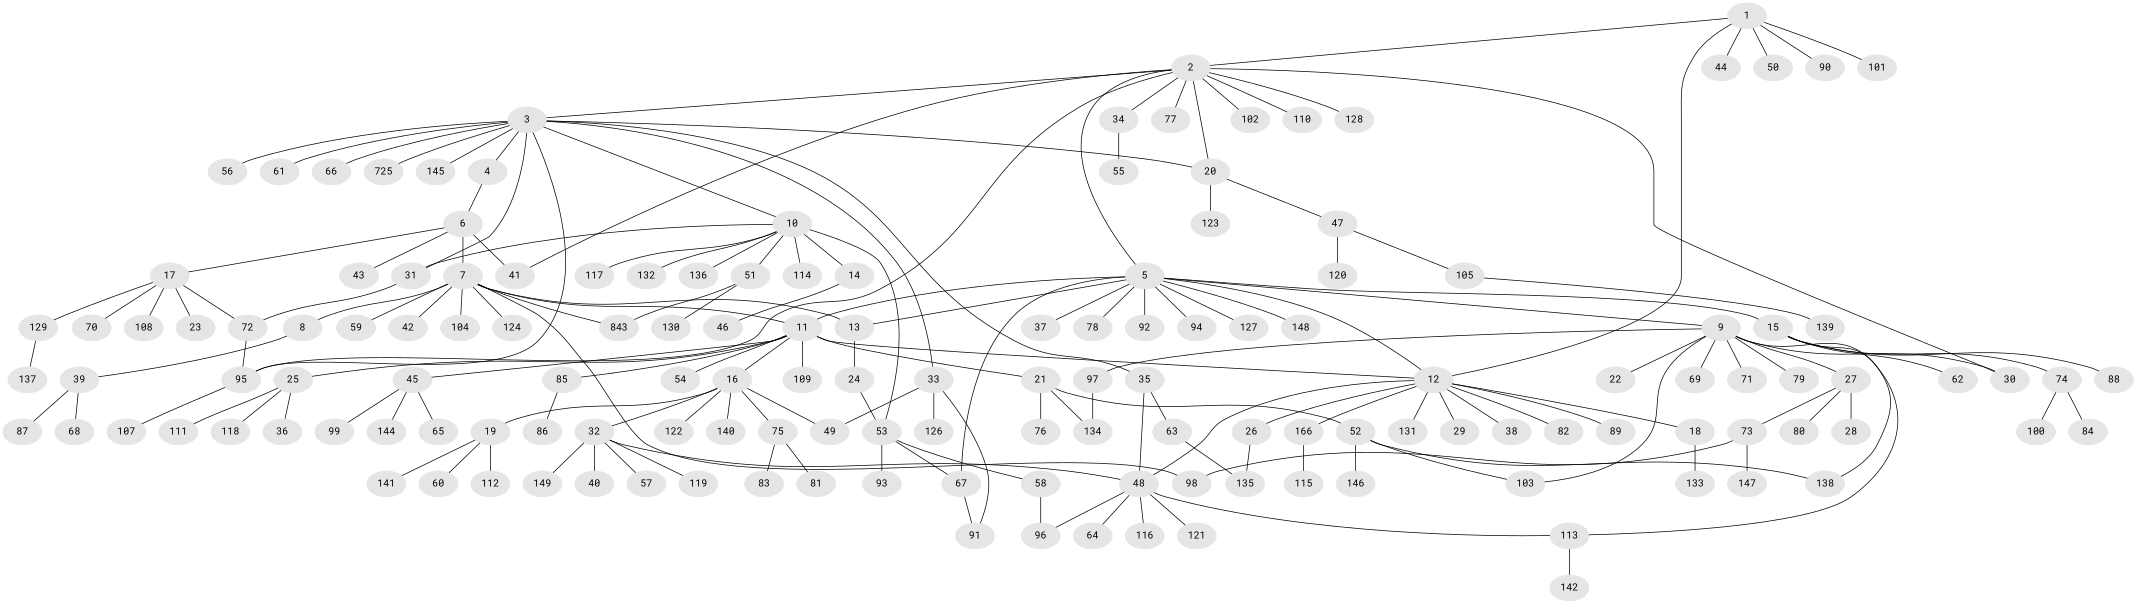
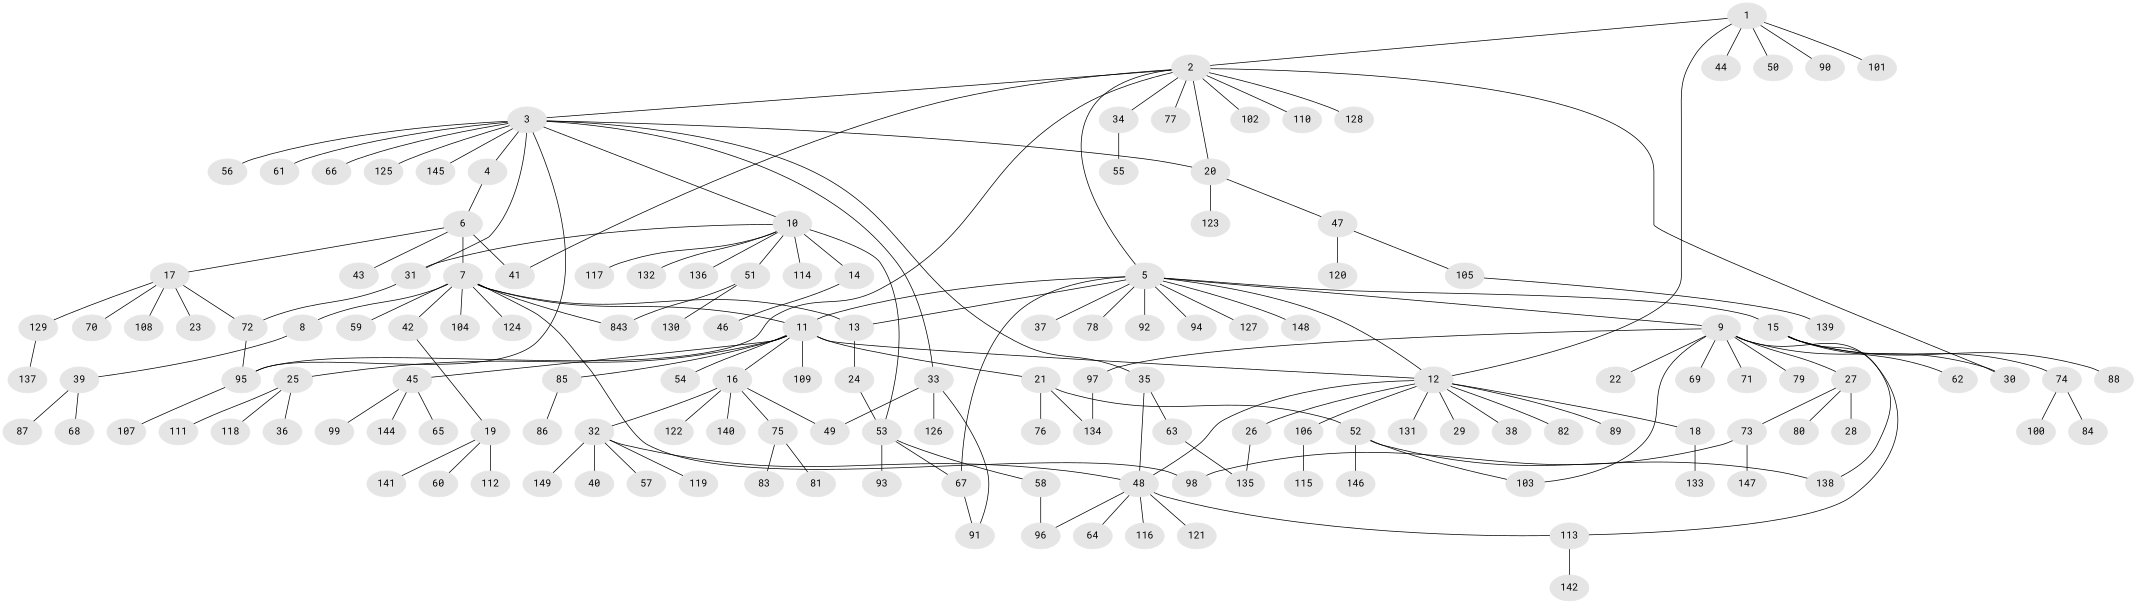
(384, 172) -> (384, 172)
(606, 406) -> (449, 380)
(1304, 432) -> (1304, 432)
